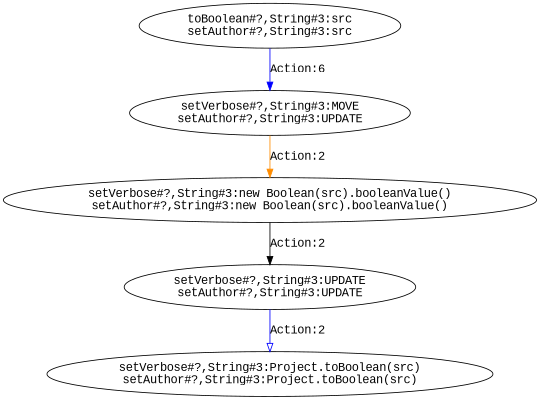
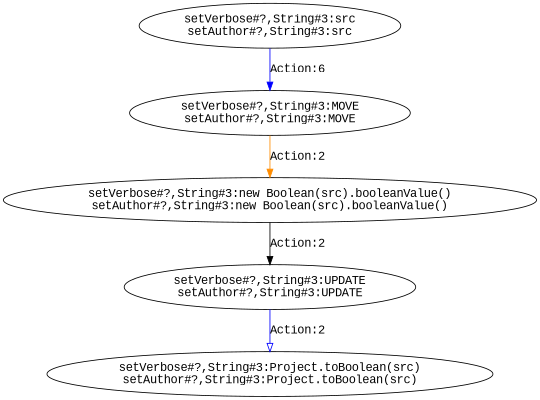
(270, 26) -> (270, 26)
(270, 113) -> (270, 113)
